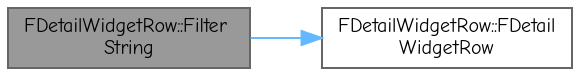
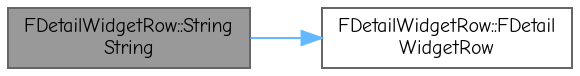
(129, 38) -> (129, 38)
